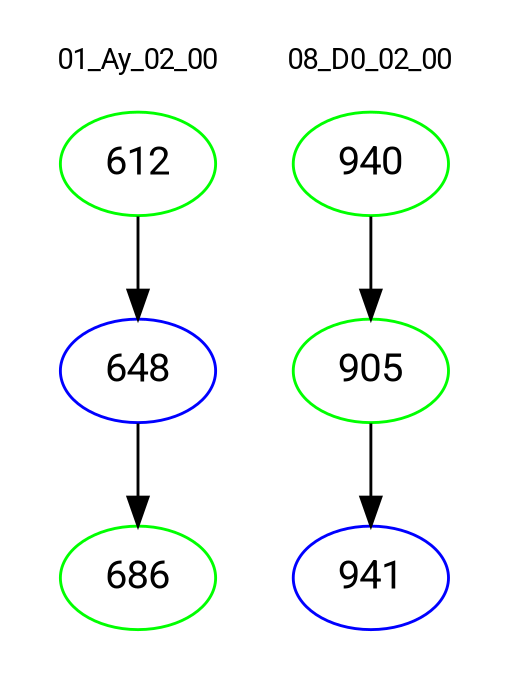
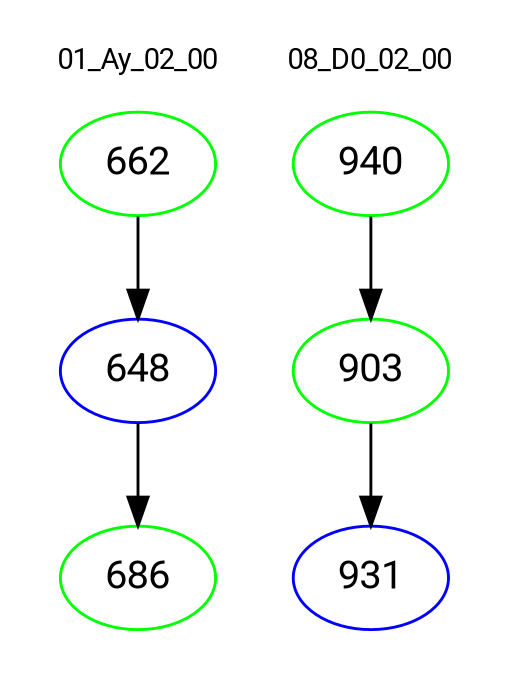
(138, 164) -> (138, 164)
(371, 371) -> (371, 371)
(371, 578) -> (371, 578)
